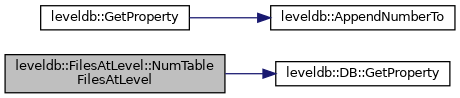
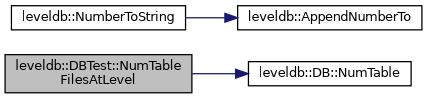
(115, 18) -> (98, 18)
(115, 74) -> (98, 74)
(363, 74) -> (330, 74)
